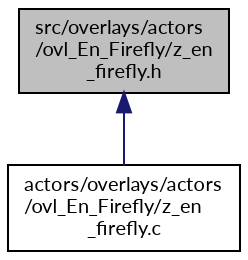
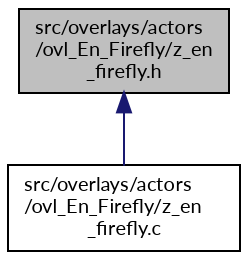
(124, 208) -> (124, 208)
